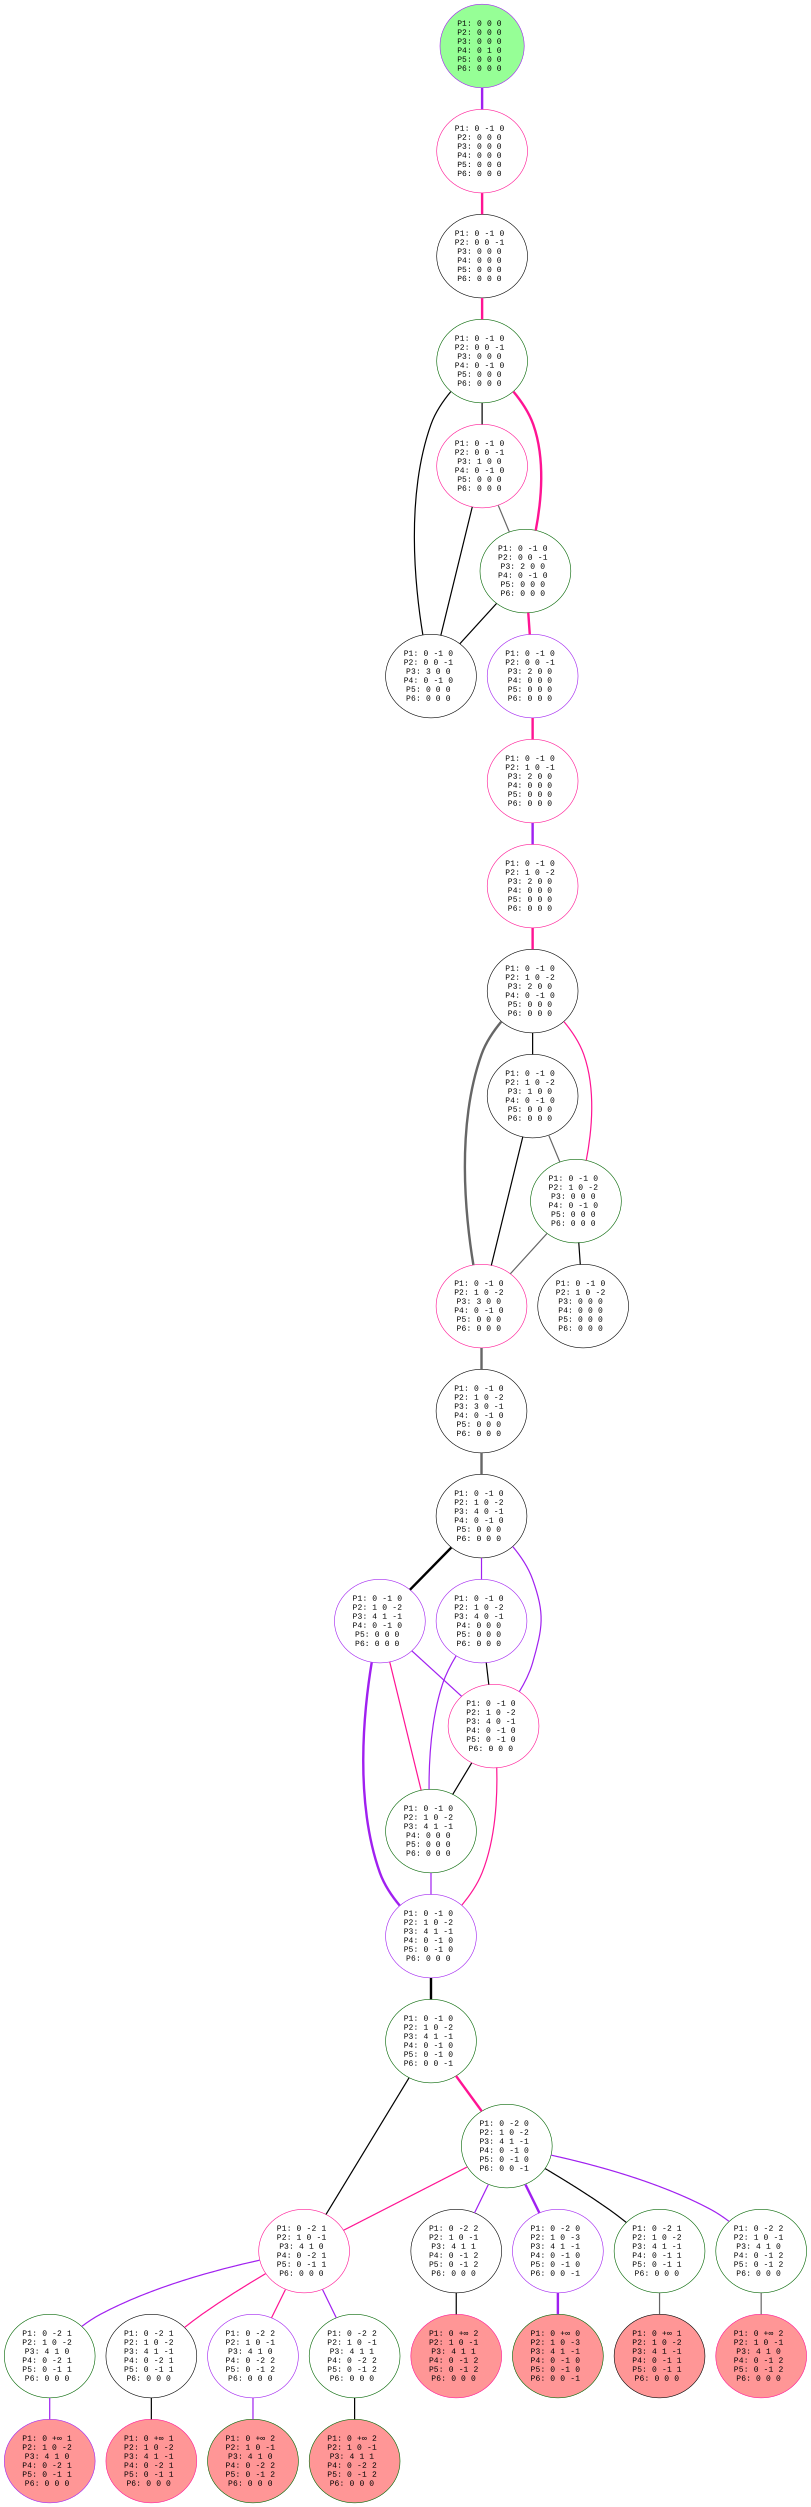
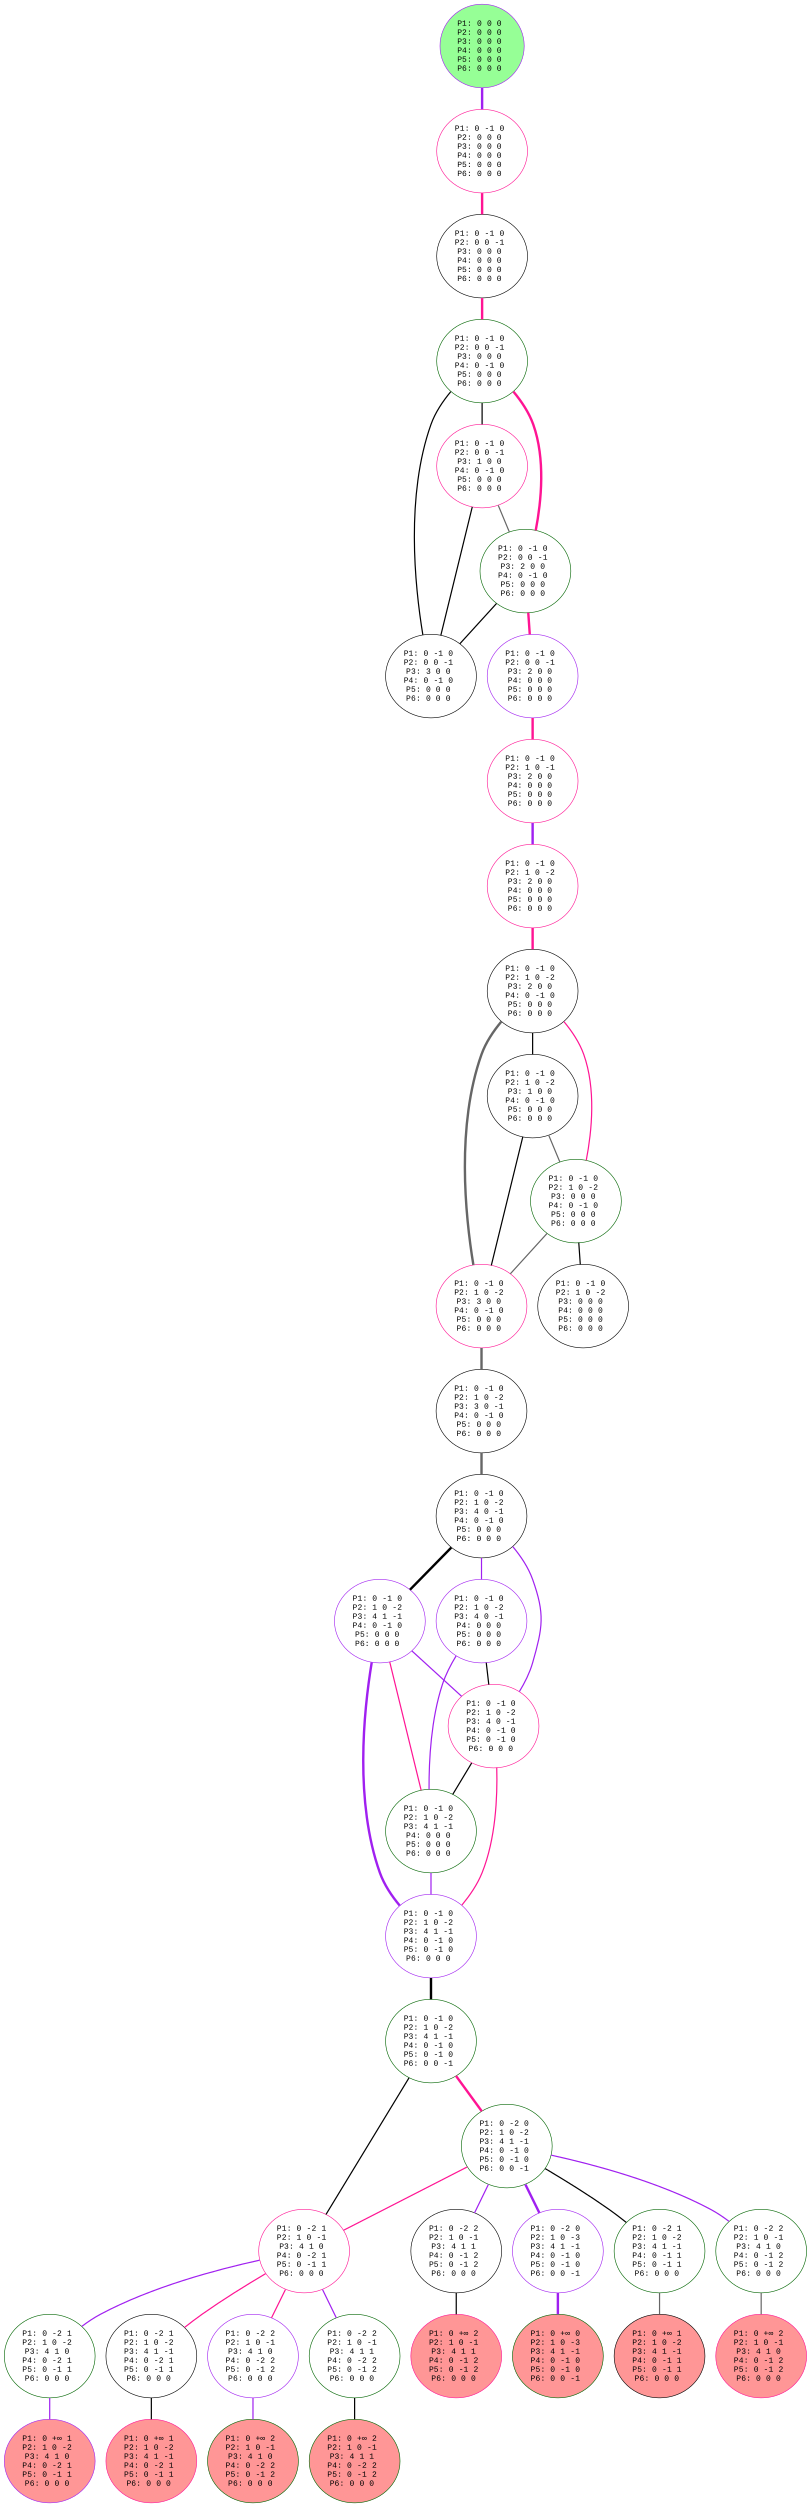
(482, 46) -> (482, 46)
